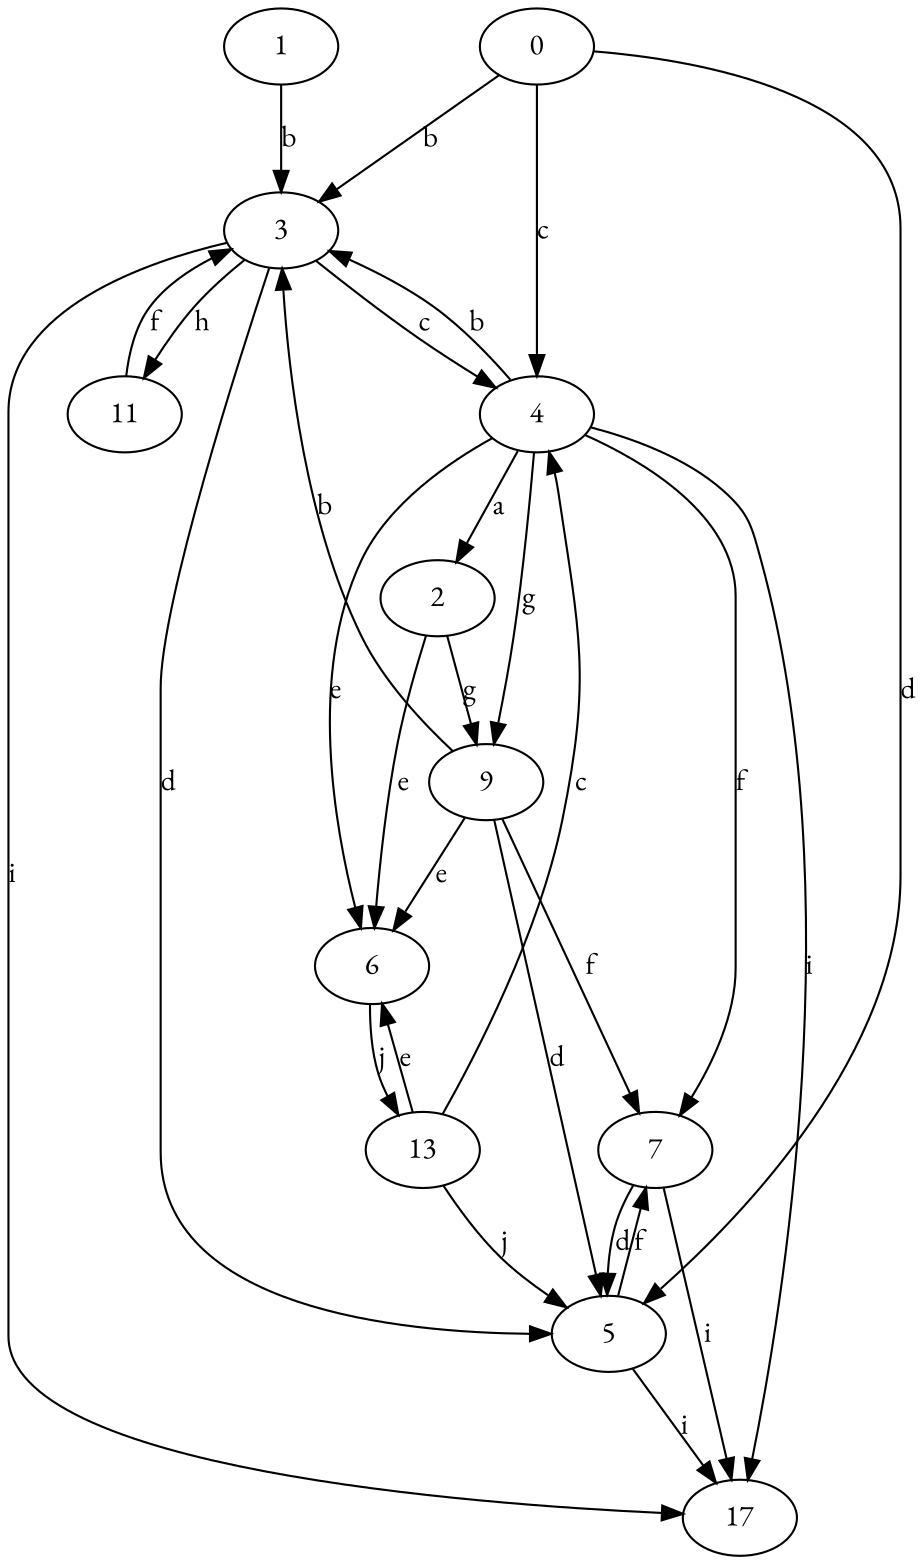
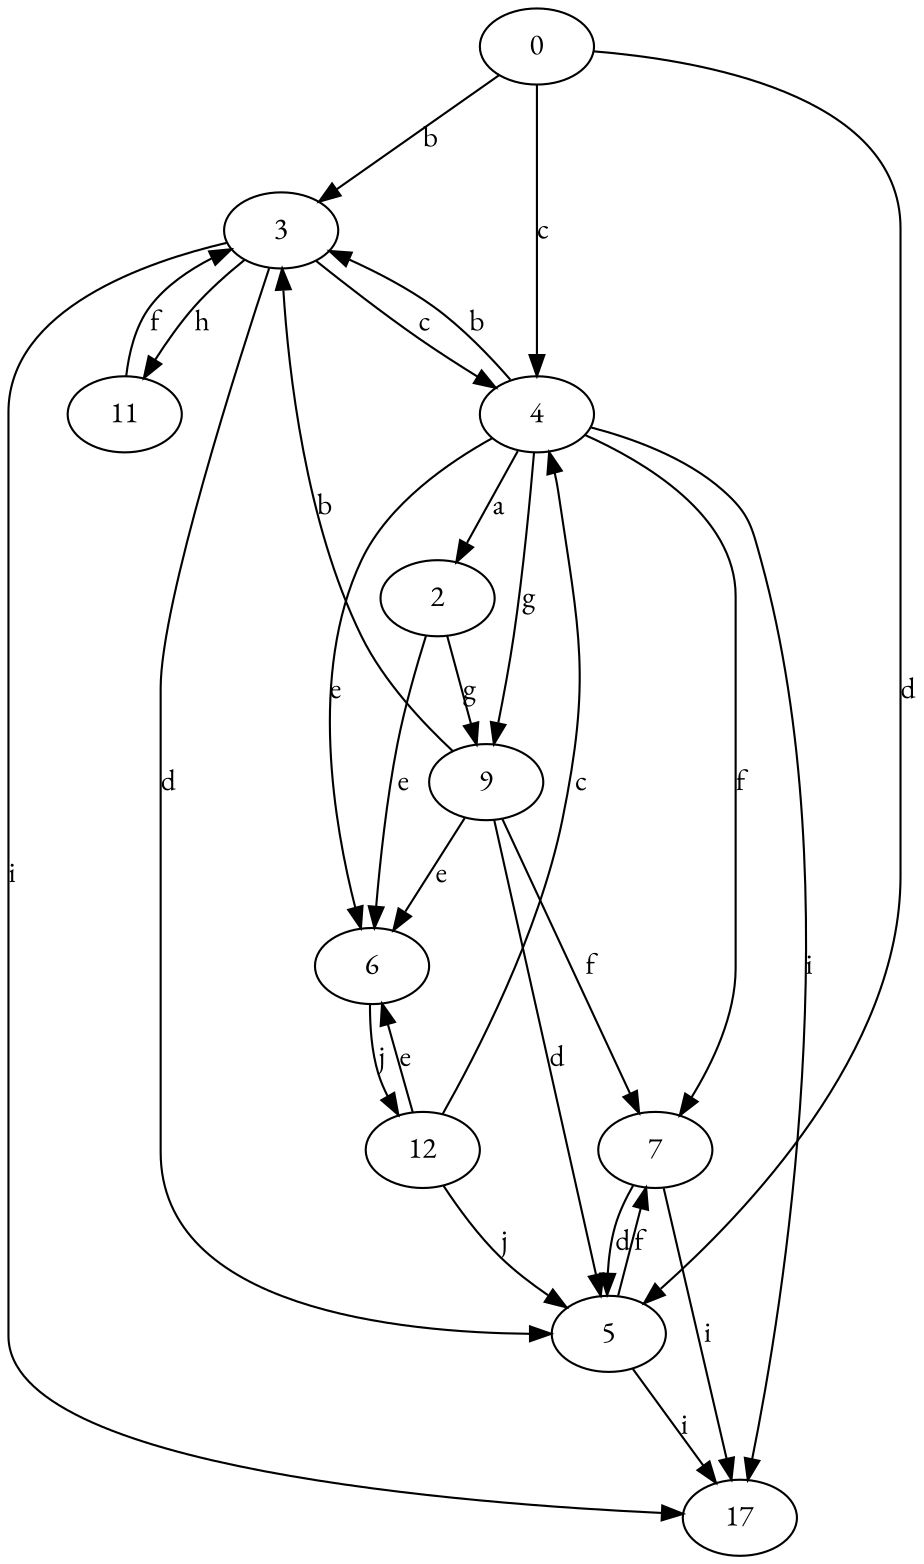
(281, 47) -> none
(423, 1150) -> (423, 1150)
